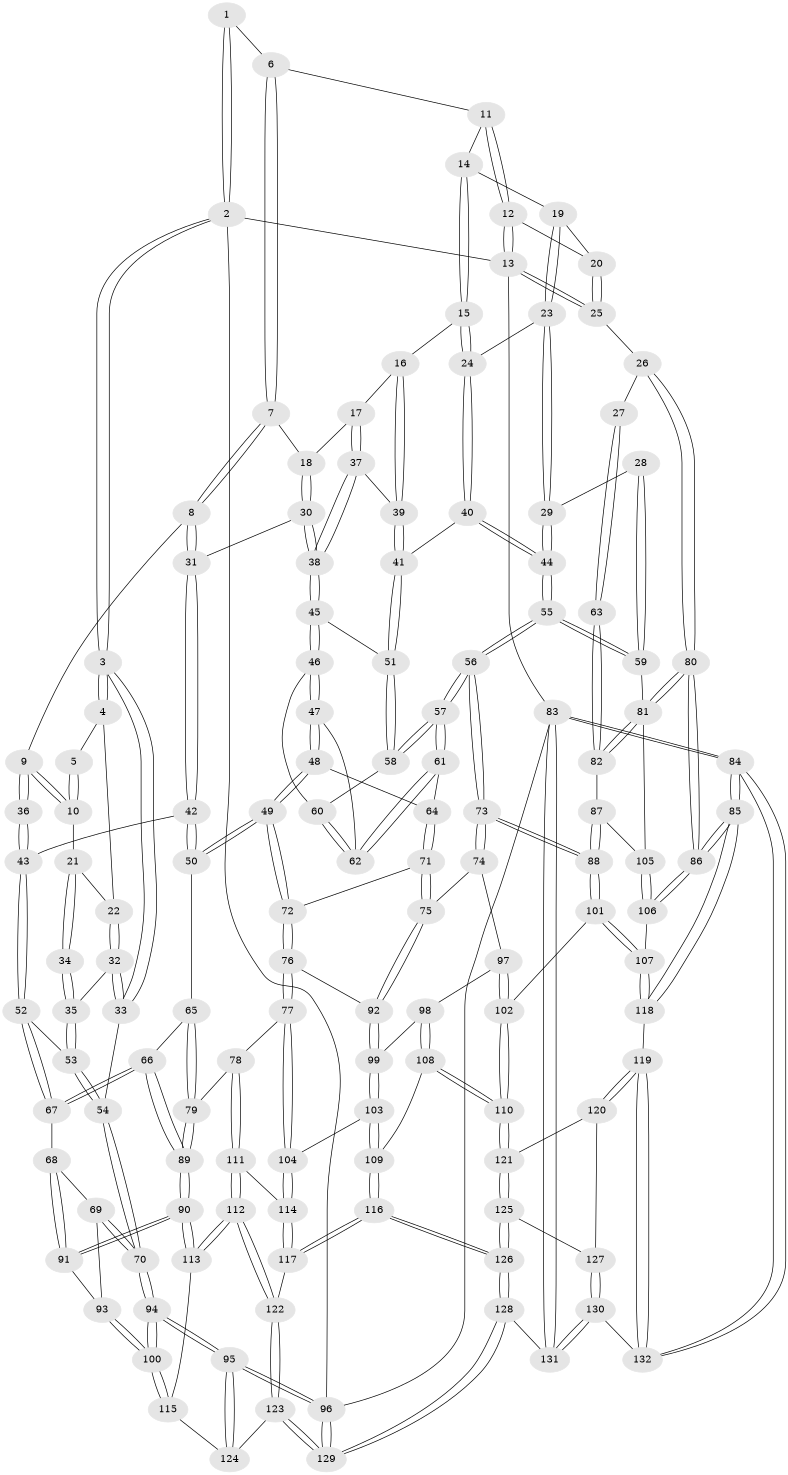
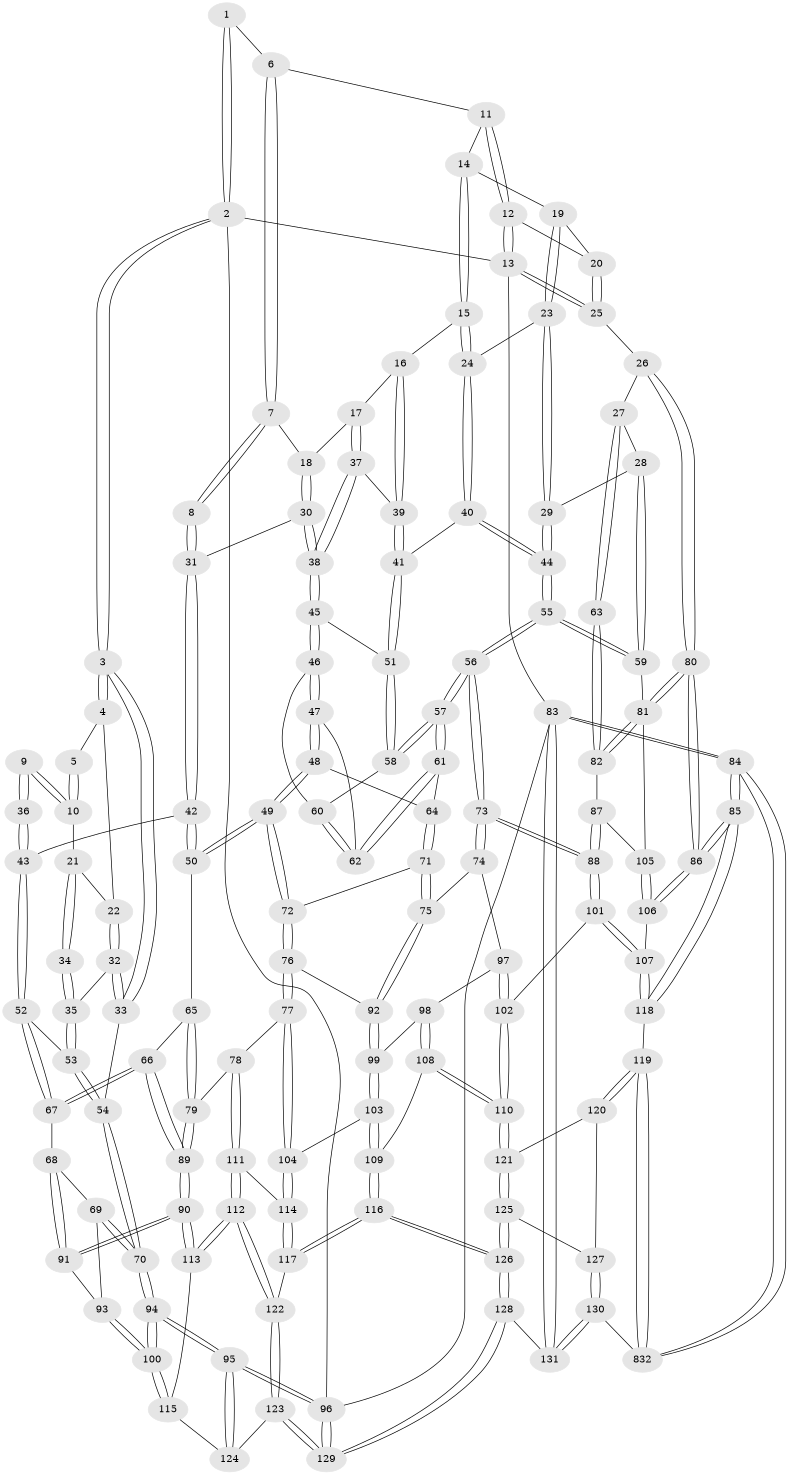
none -> (630, 439)
(93, 629) -> none
(643, 1360) -> (643, 1360)
